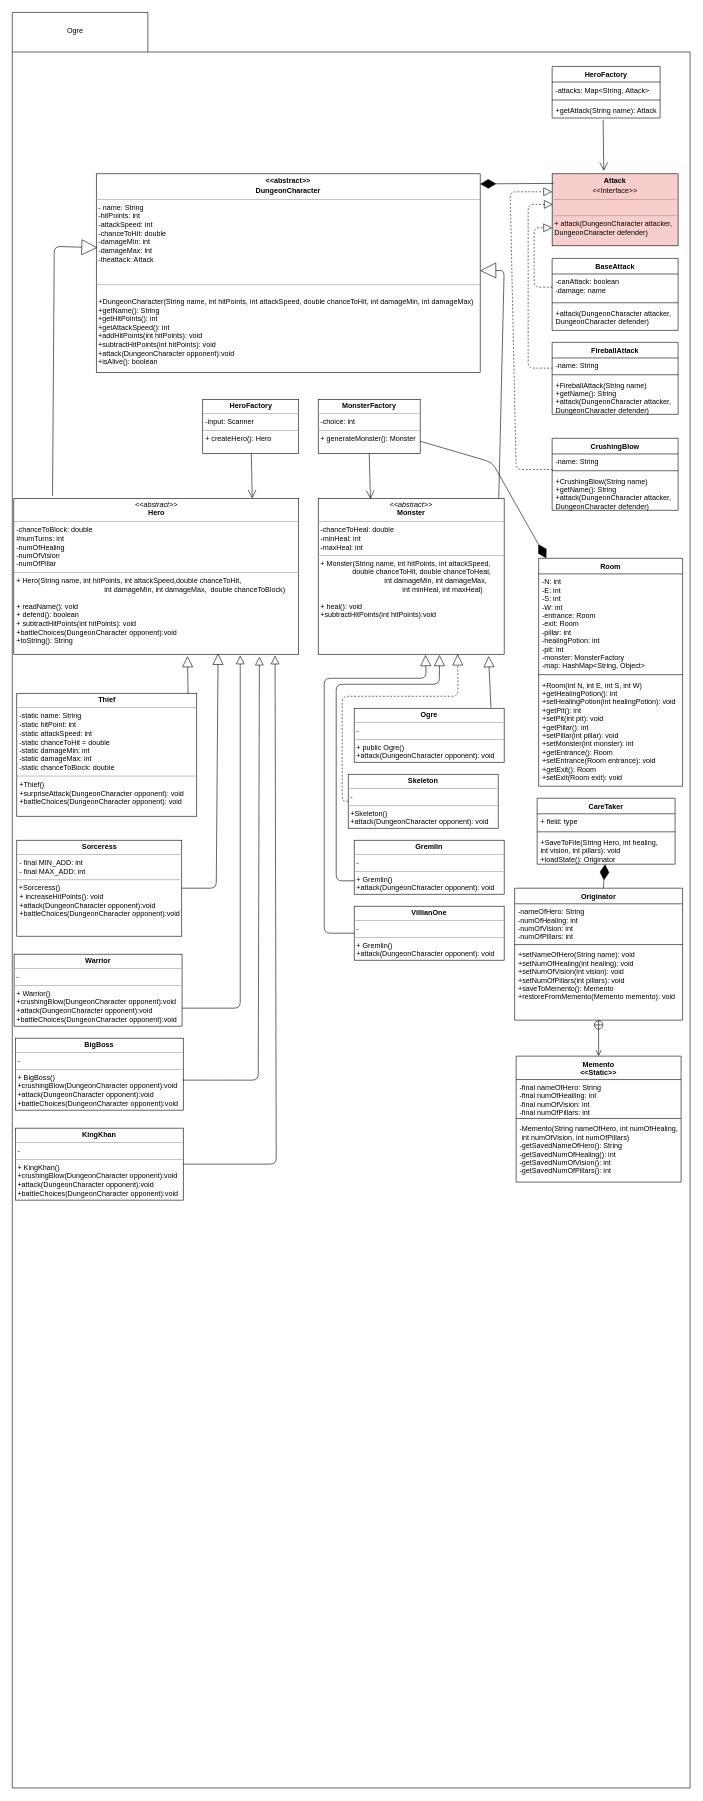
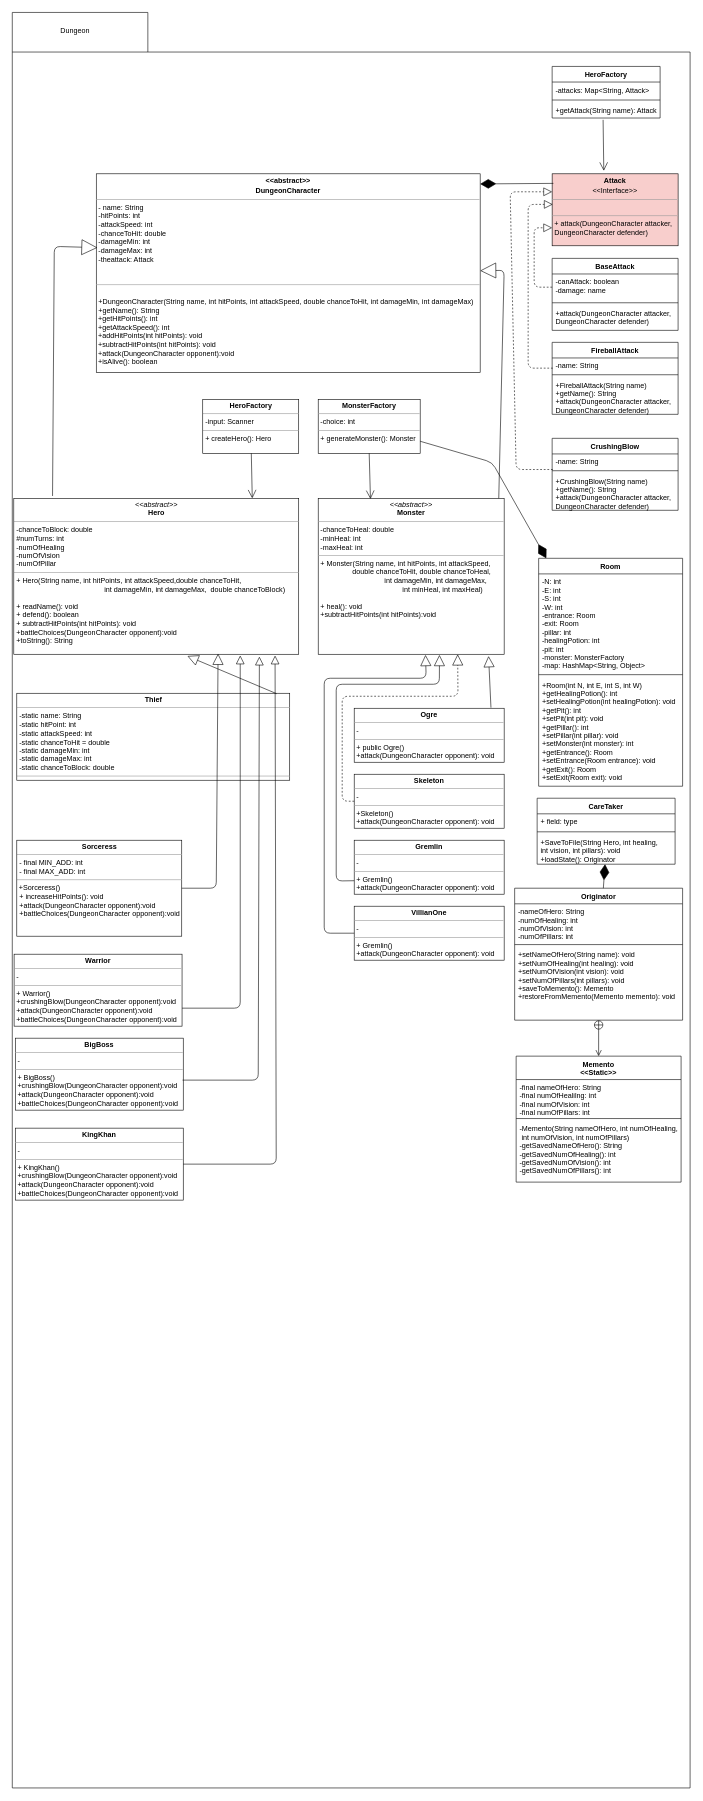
(75, 30) -> (75, 30)
(107, 755) -> (153, 737)
(423, 801) -> (429, 801)
